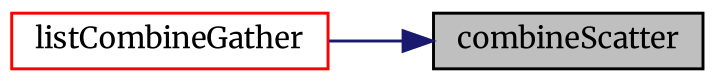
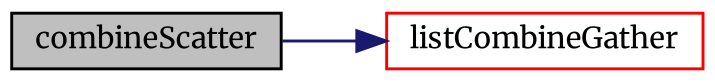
(366, 41) -> (320, 41)
